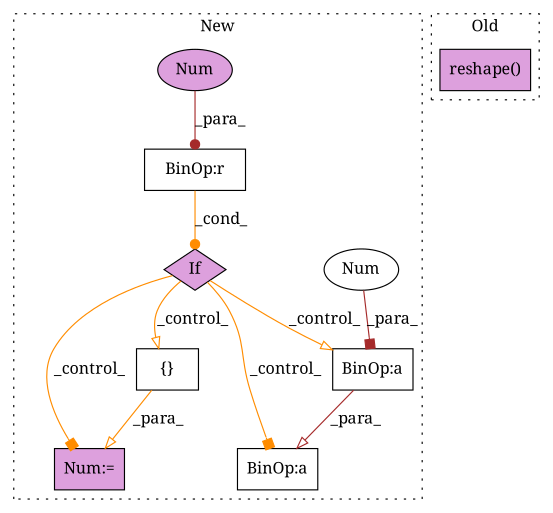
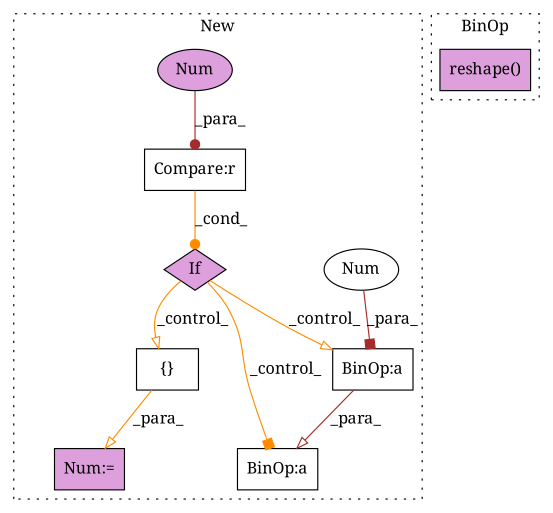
(485, 27) -> (485, 27)
(195, 170) -> (195, 170)
(68, 330) -> none
